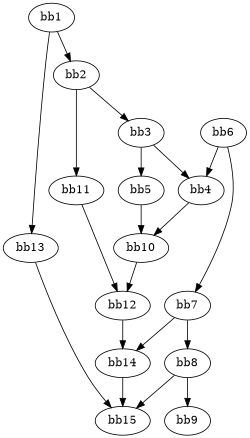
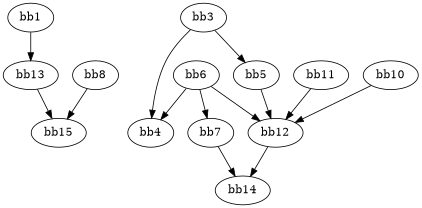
(76, 75) -> none
none -> (232, 101)
(141, 215) -> (265, 100)
(174, 216) -> none
(188, 330) -> none
(123, 388) -> none
(188, 421) -> none
